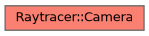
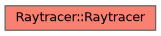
(75, 18) -> (80, 18)
